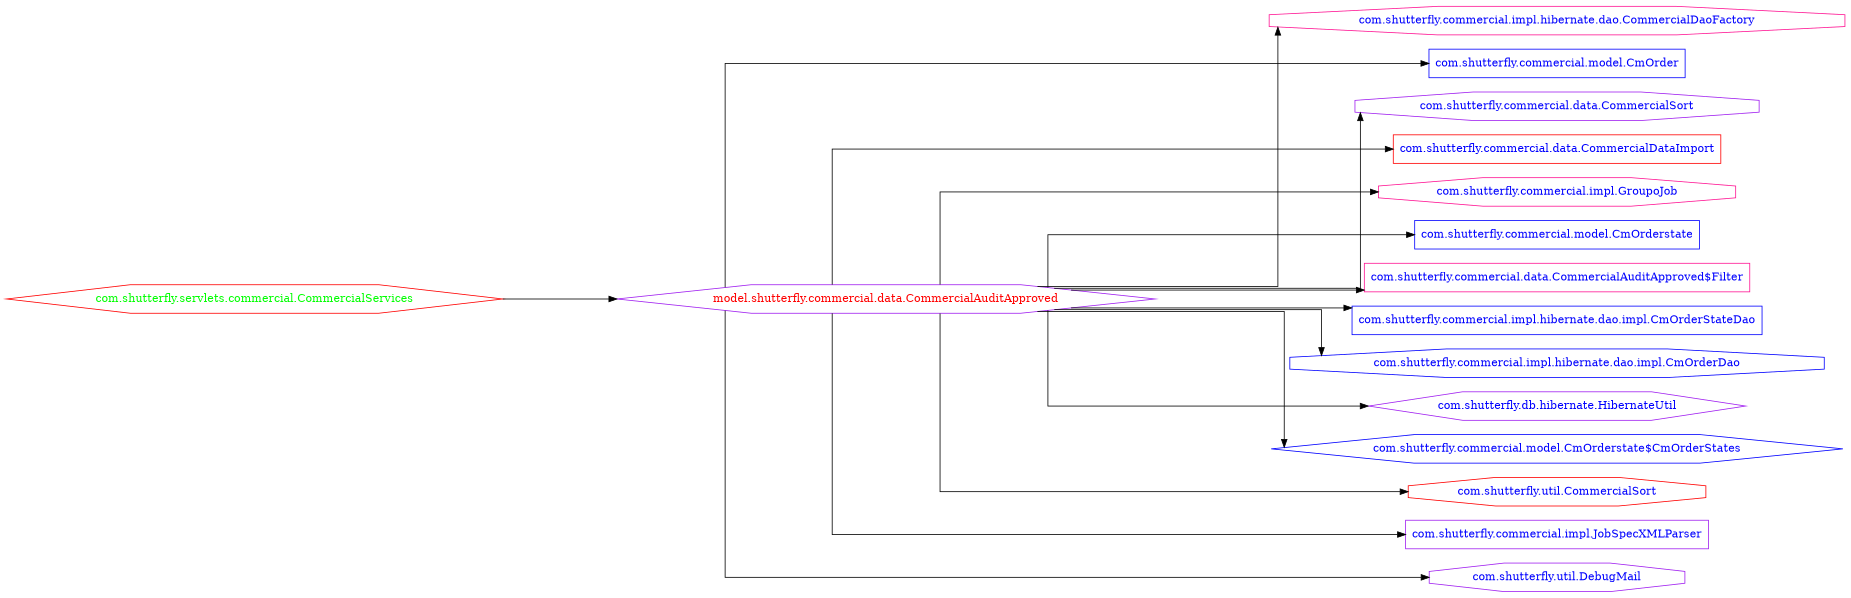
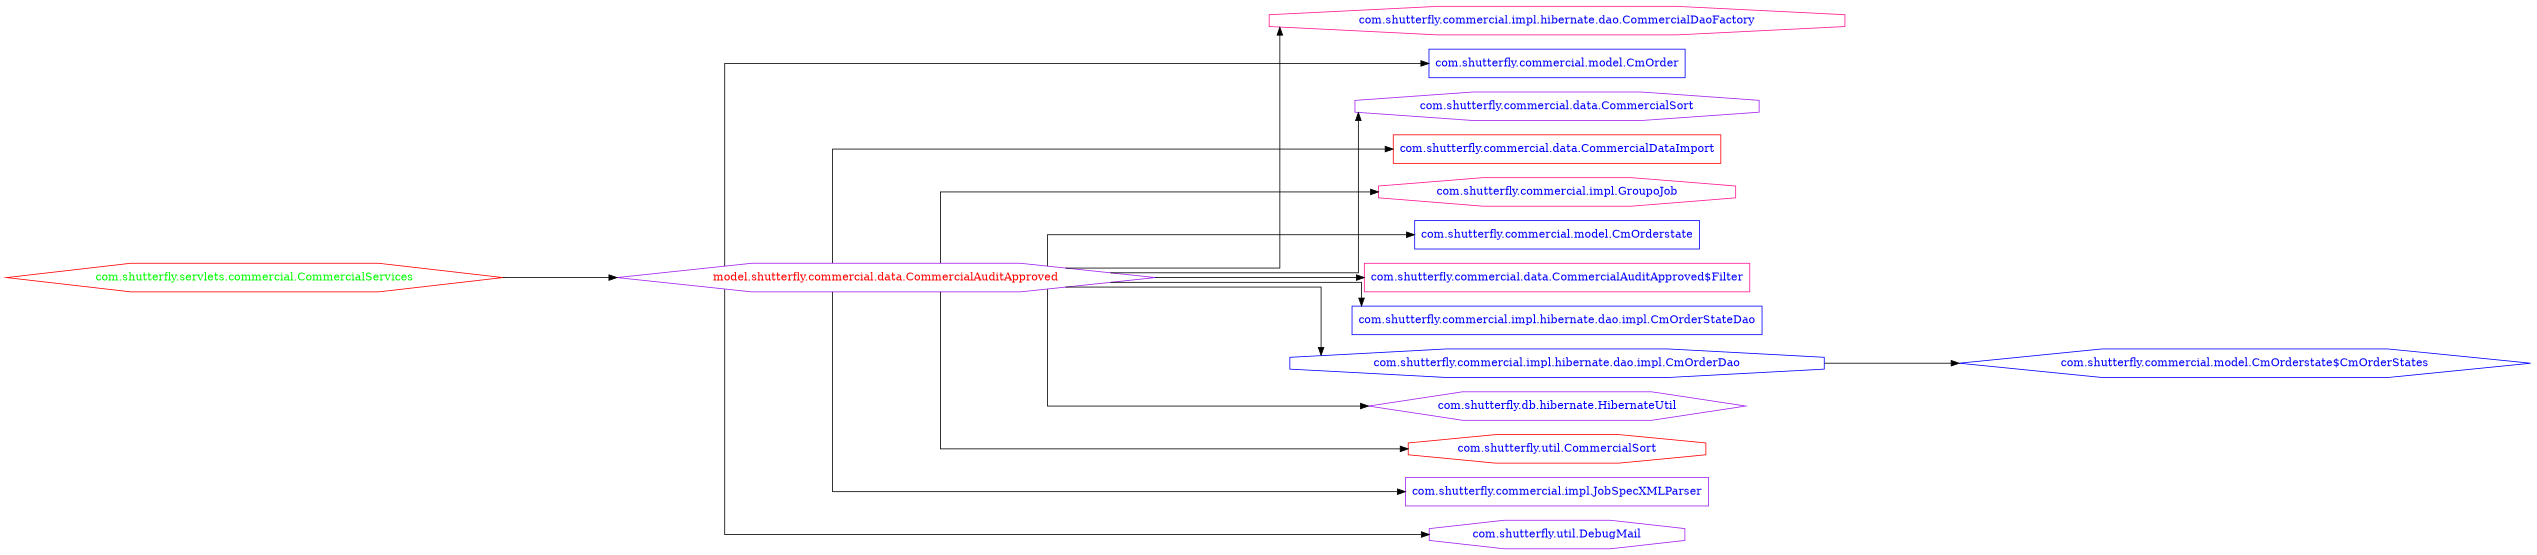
(1284, 318) -> (1888, 363)
